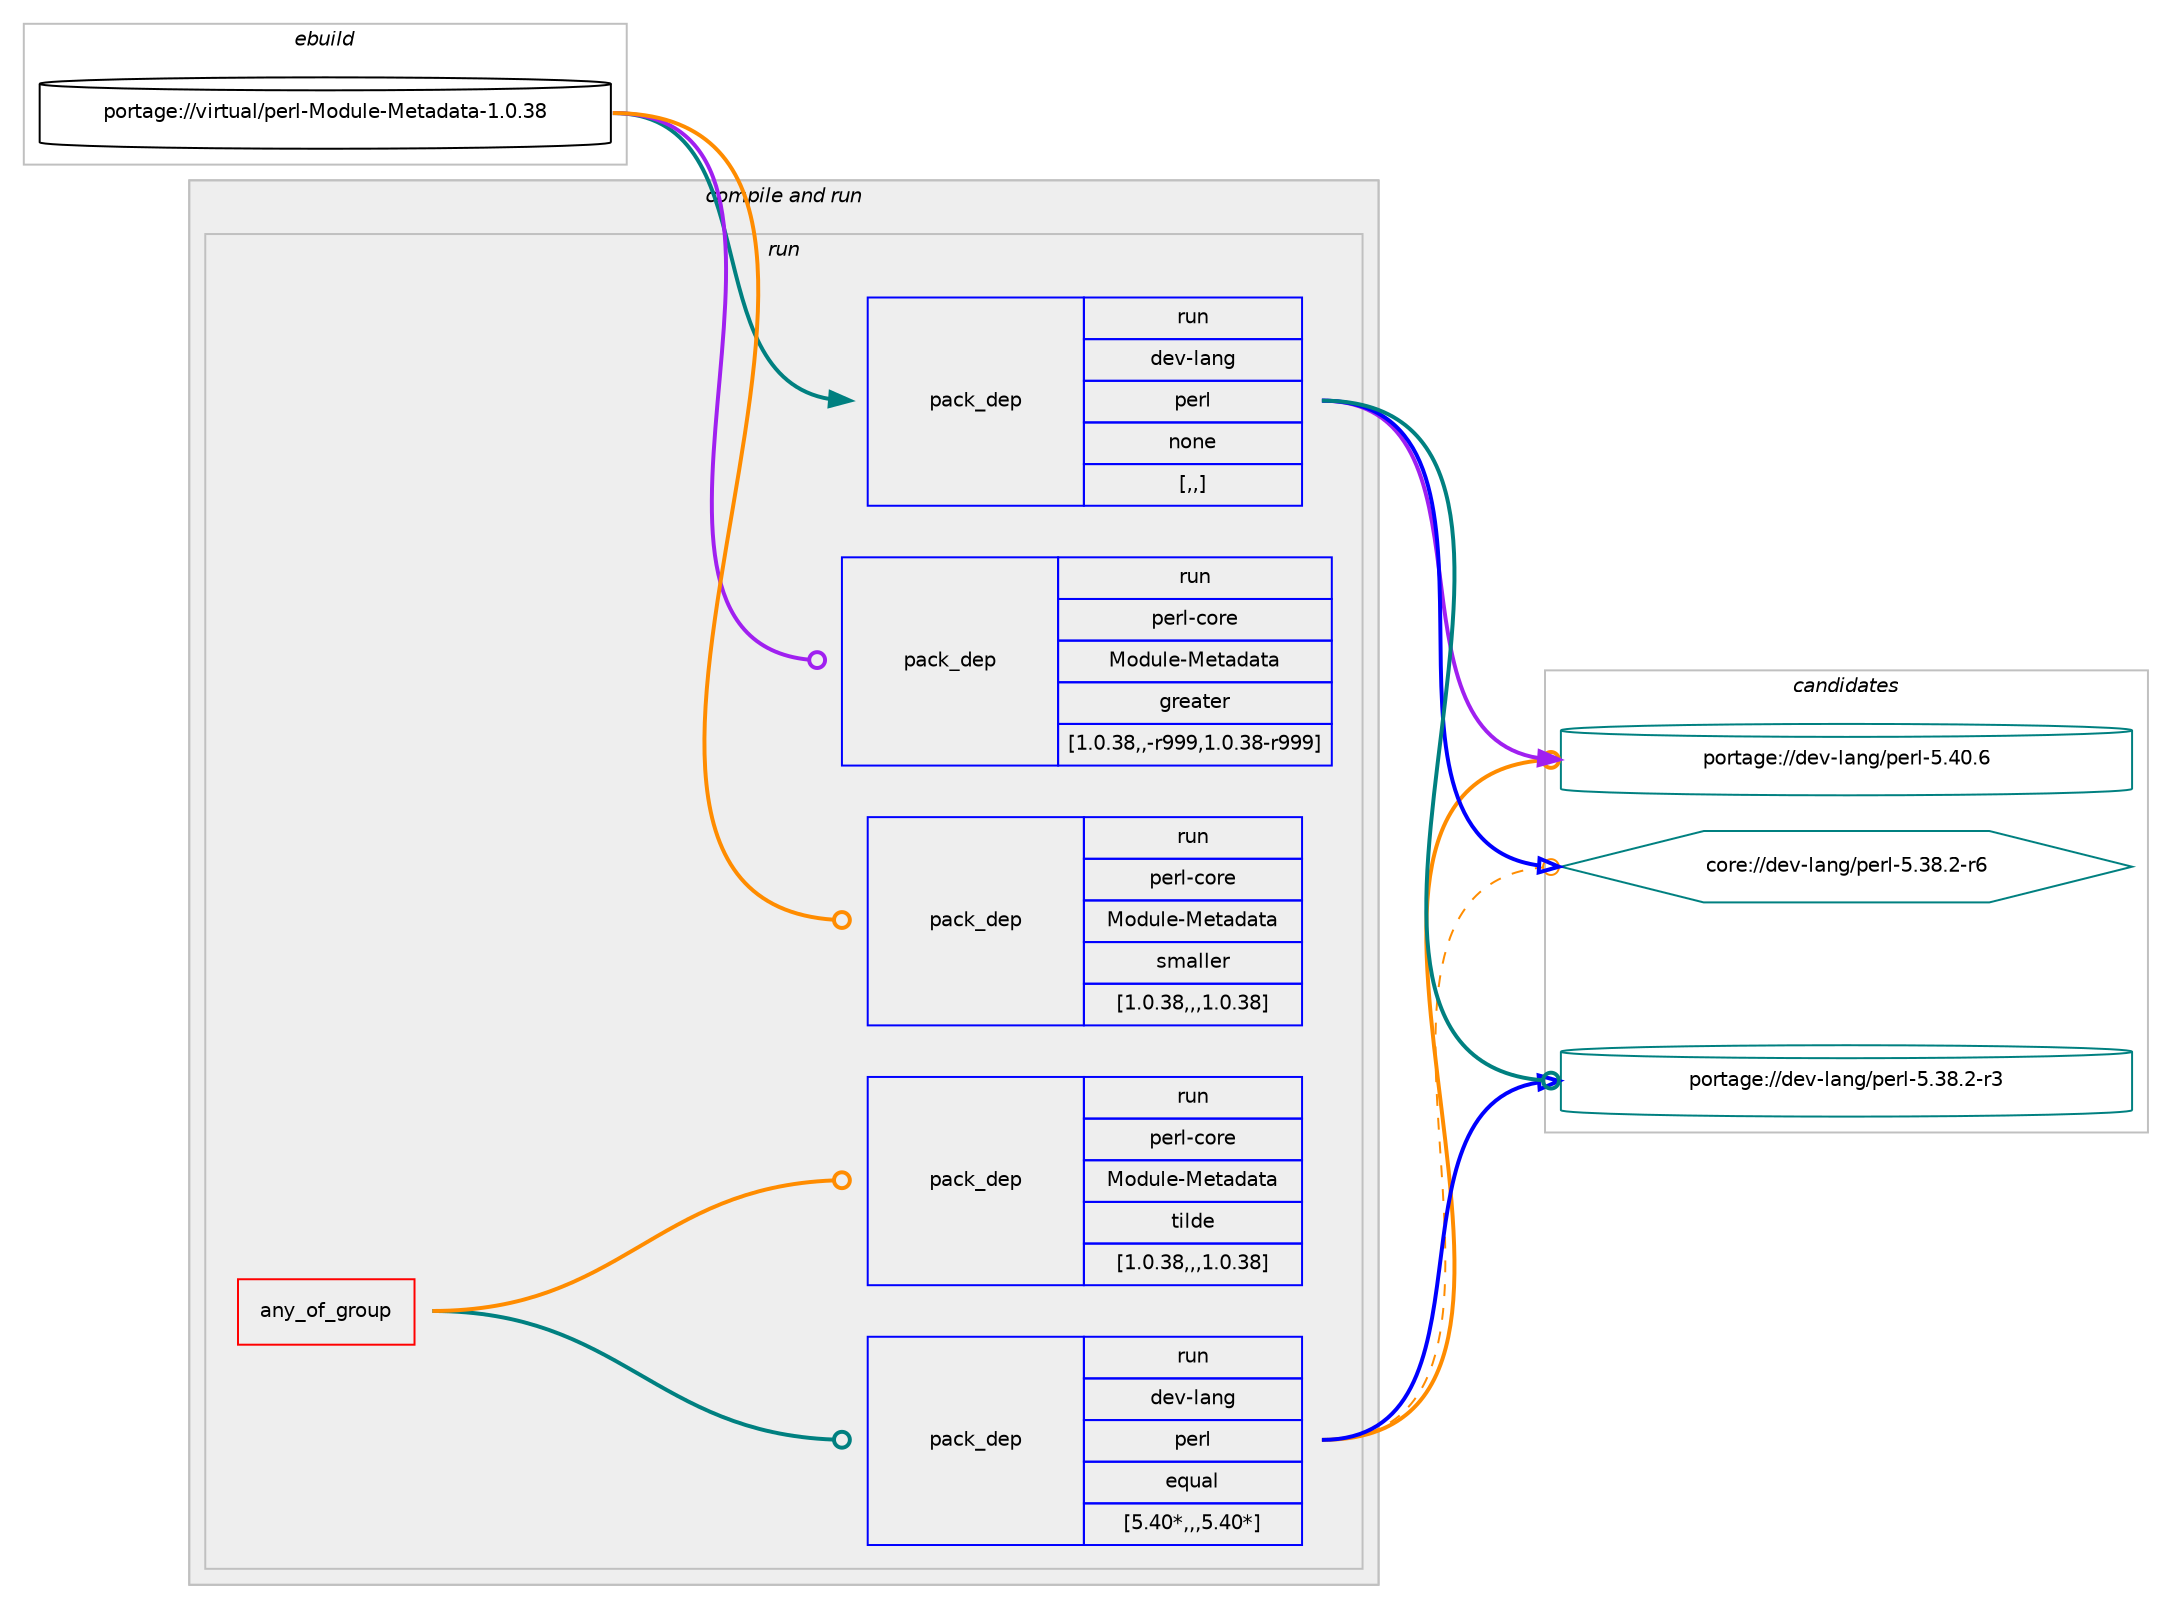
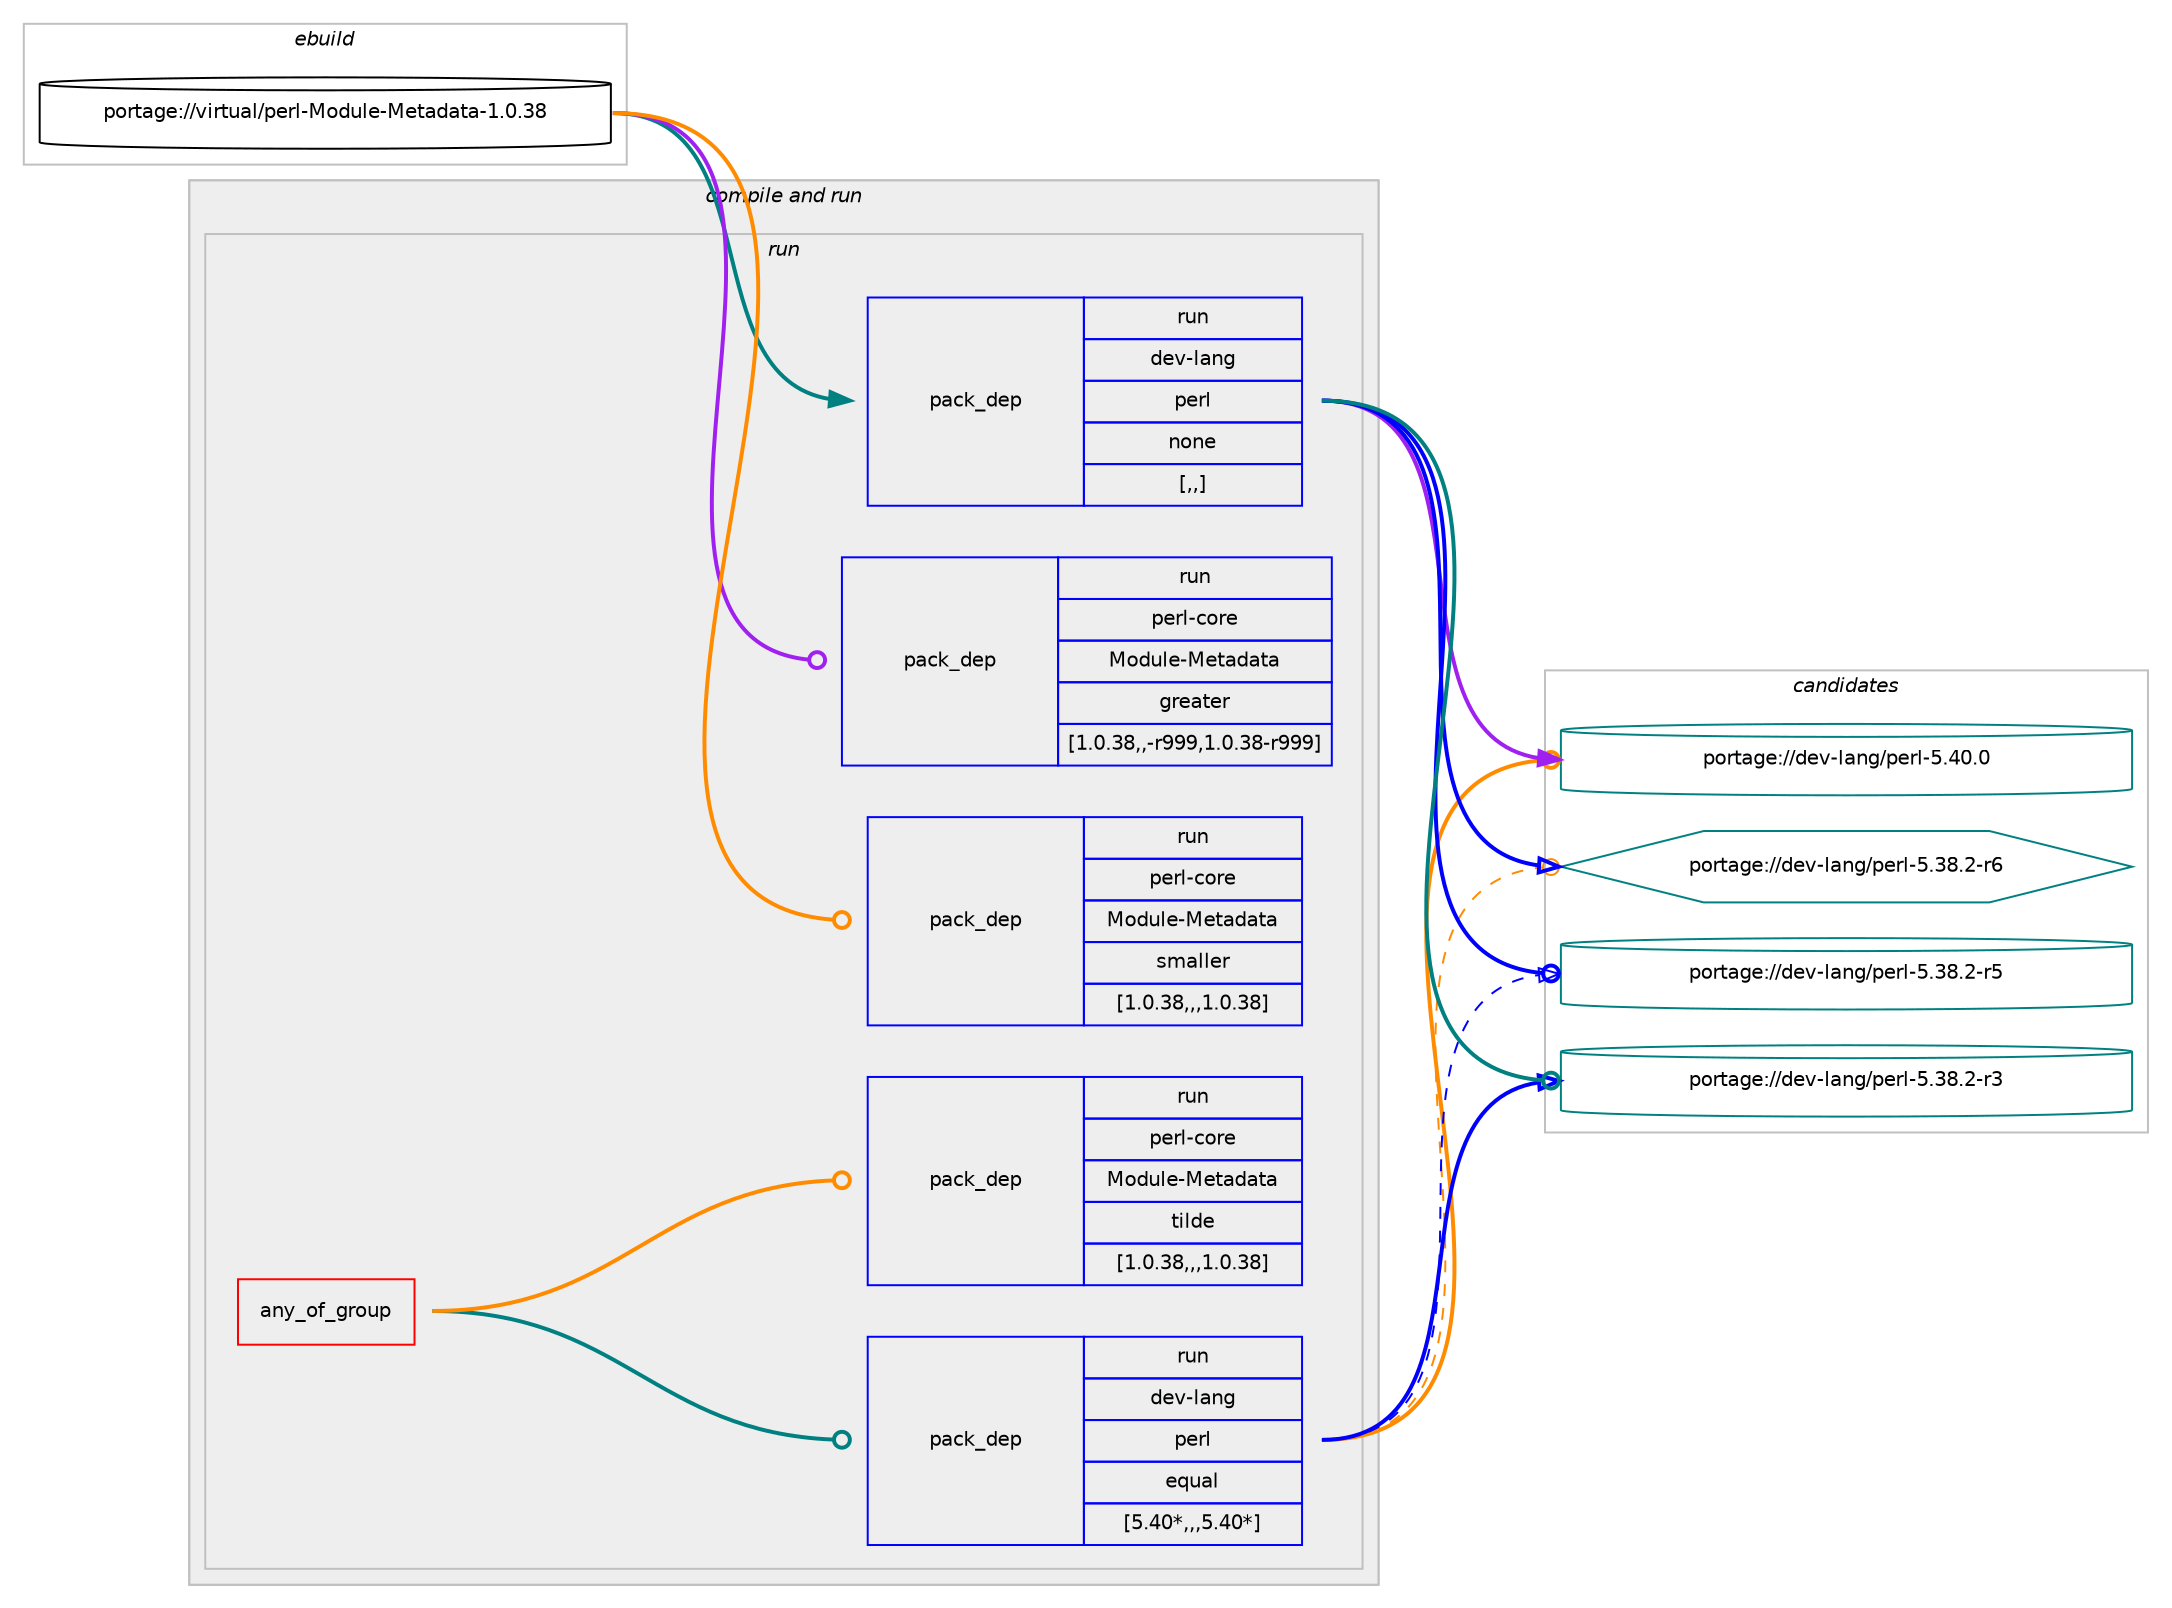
(1846, 760) -> (1846, 760)
(1846, 867) -> (1846, 867)
none -> (1846, 974)
